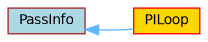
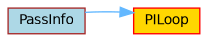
(116, 30) -> (103, 12)
